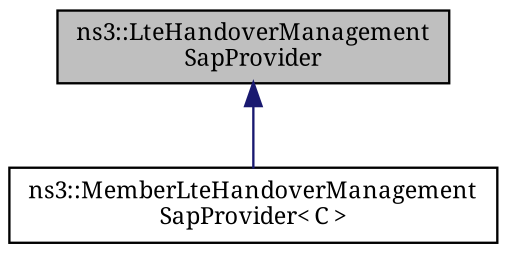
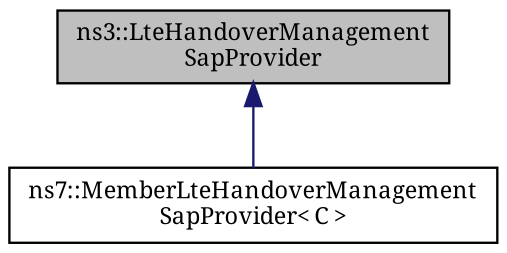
(253, 205) -> (253, 205)
